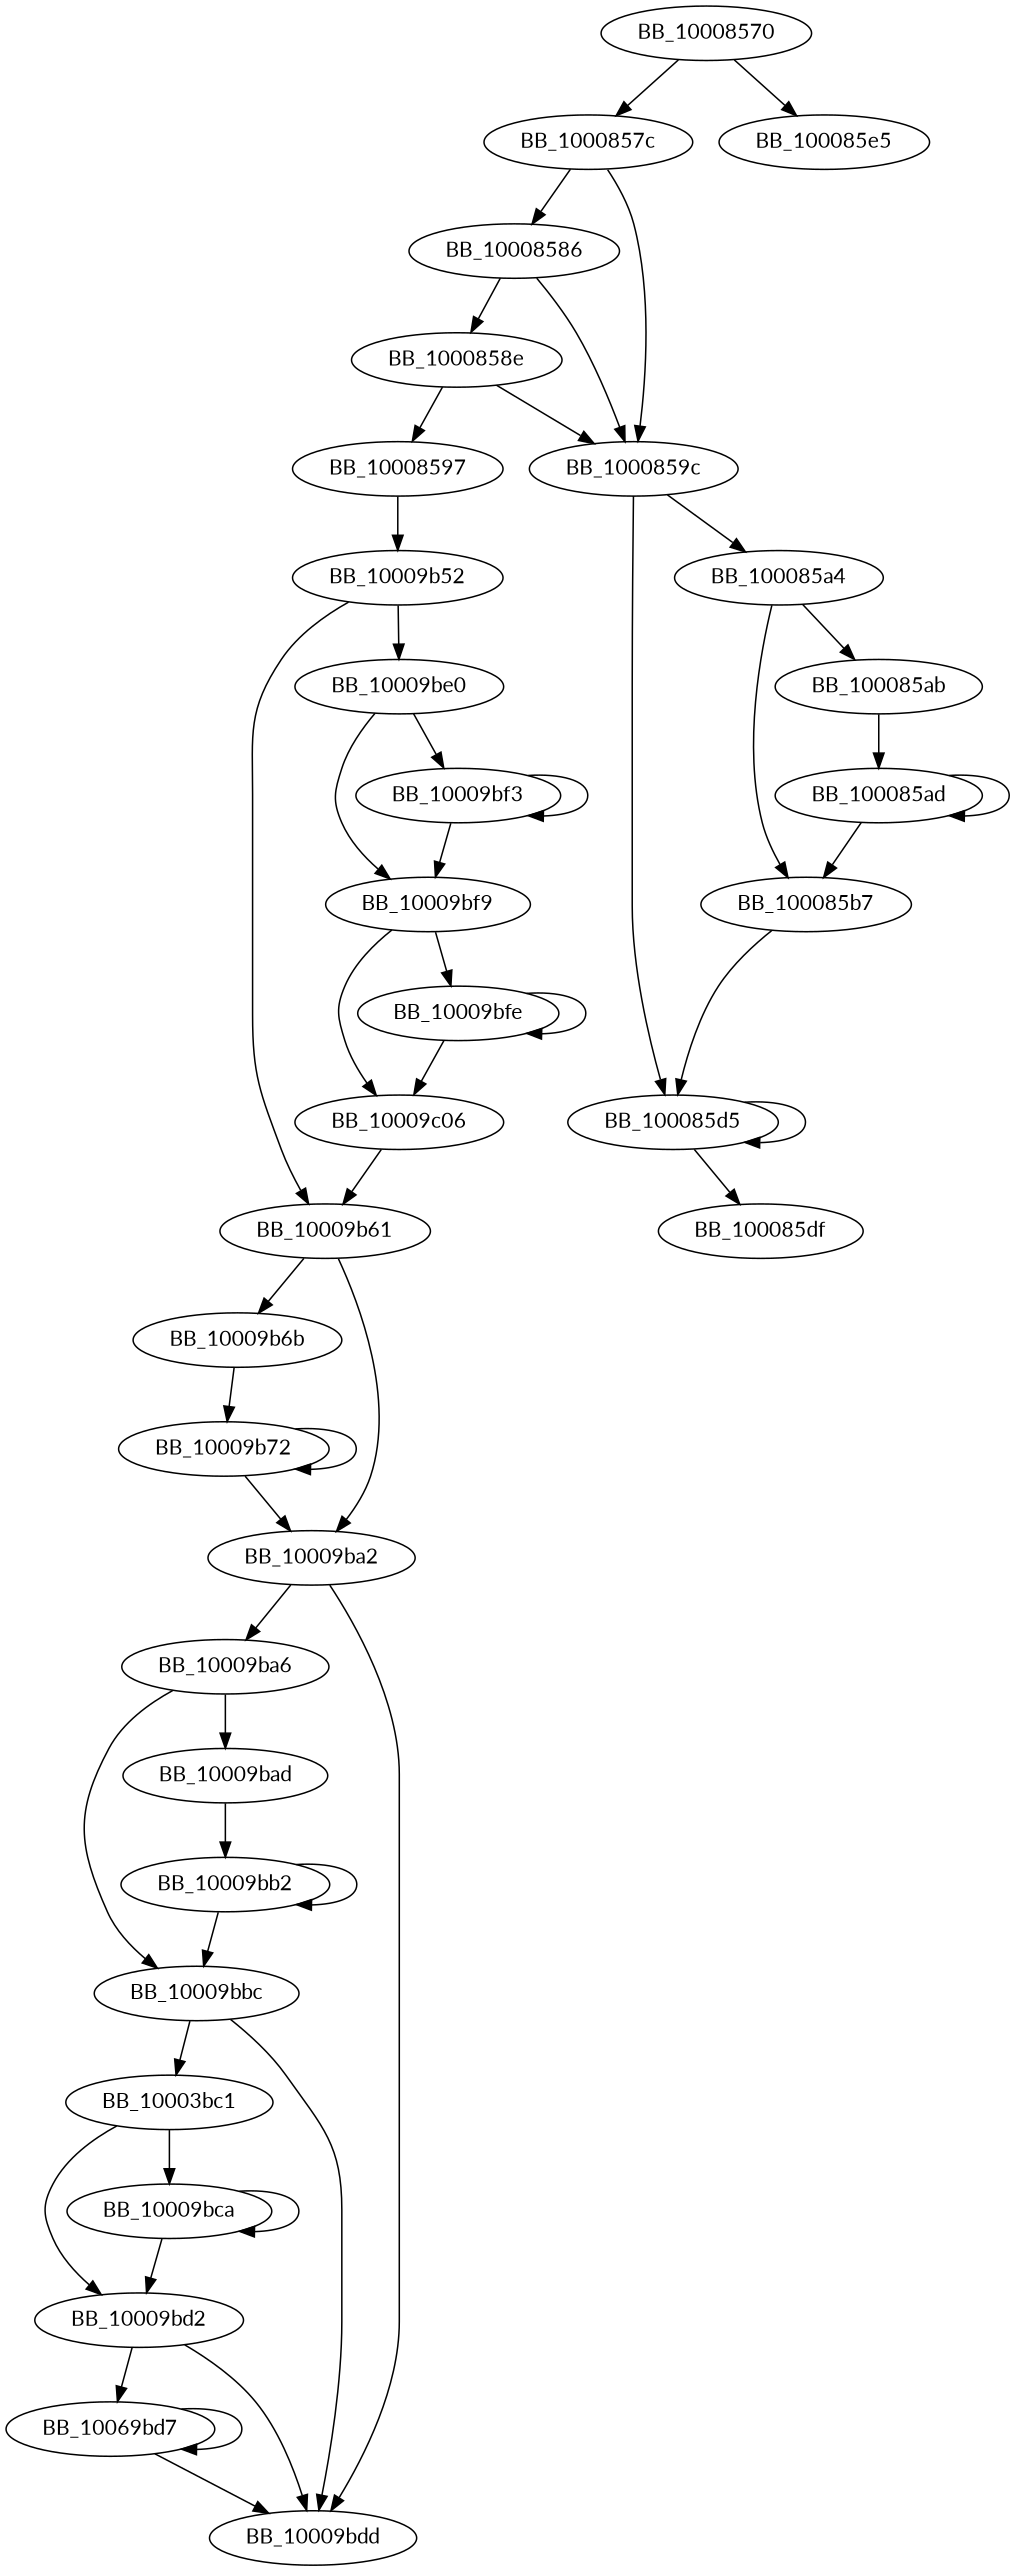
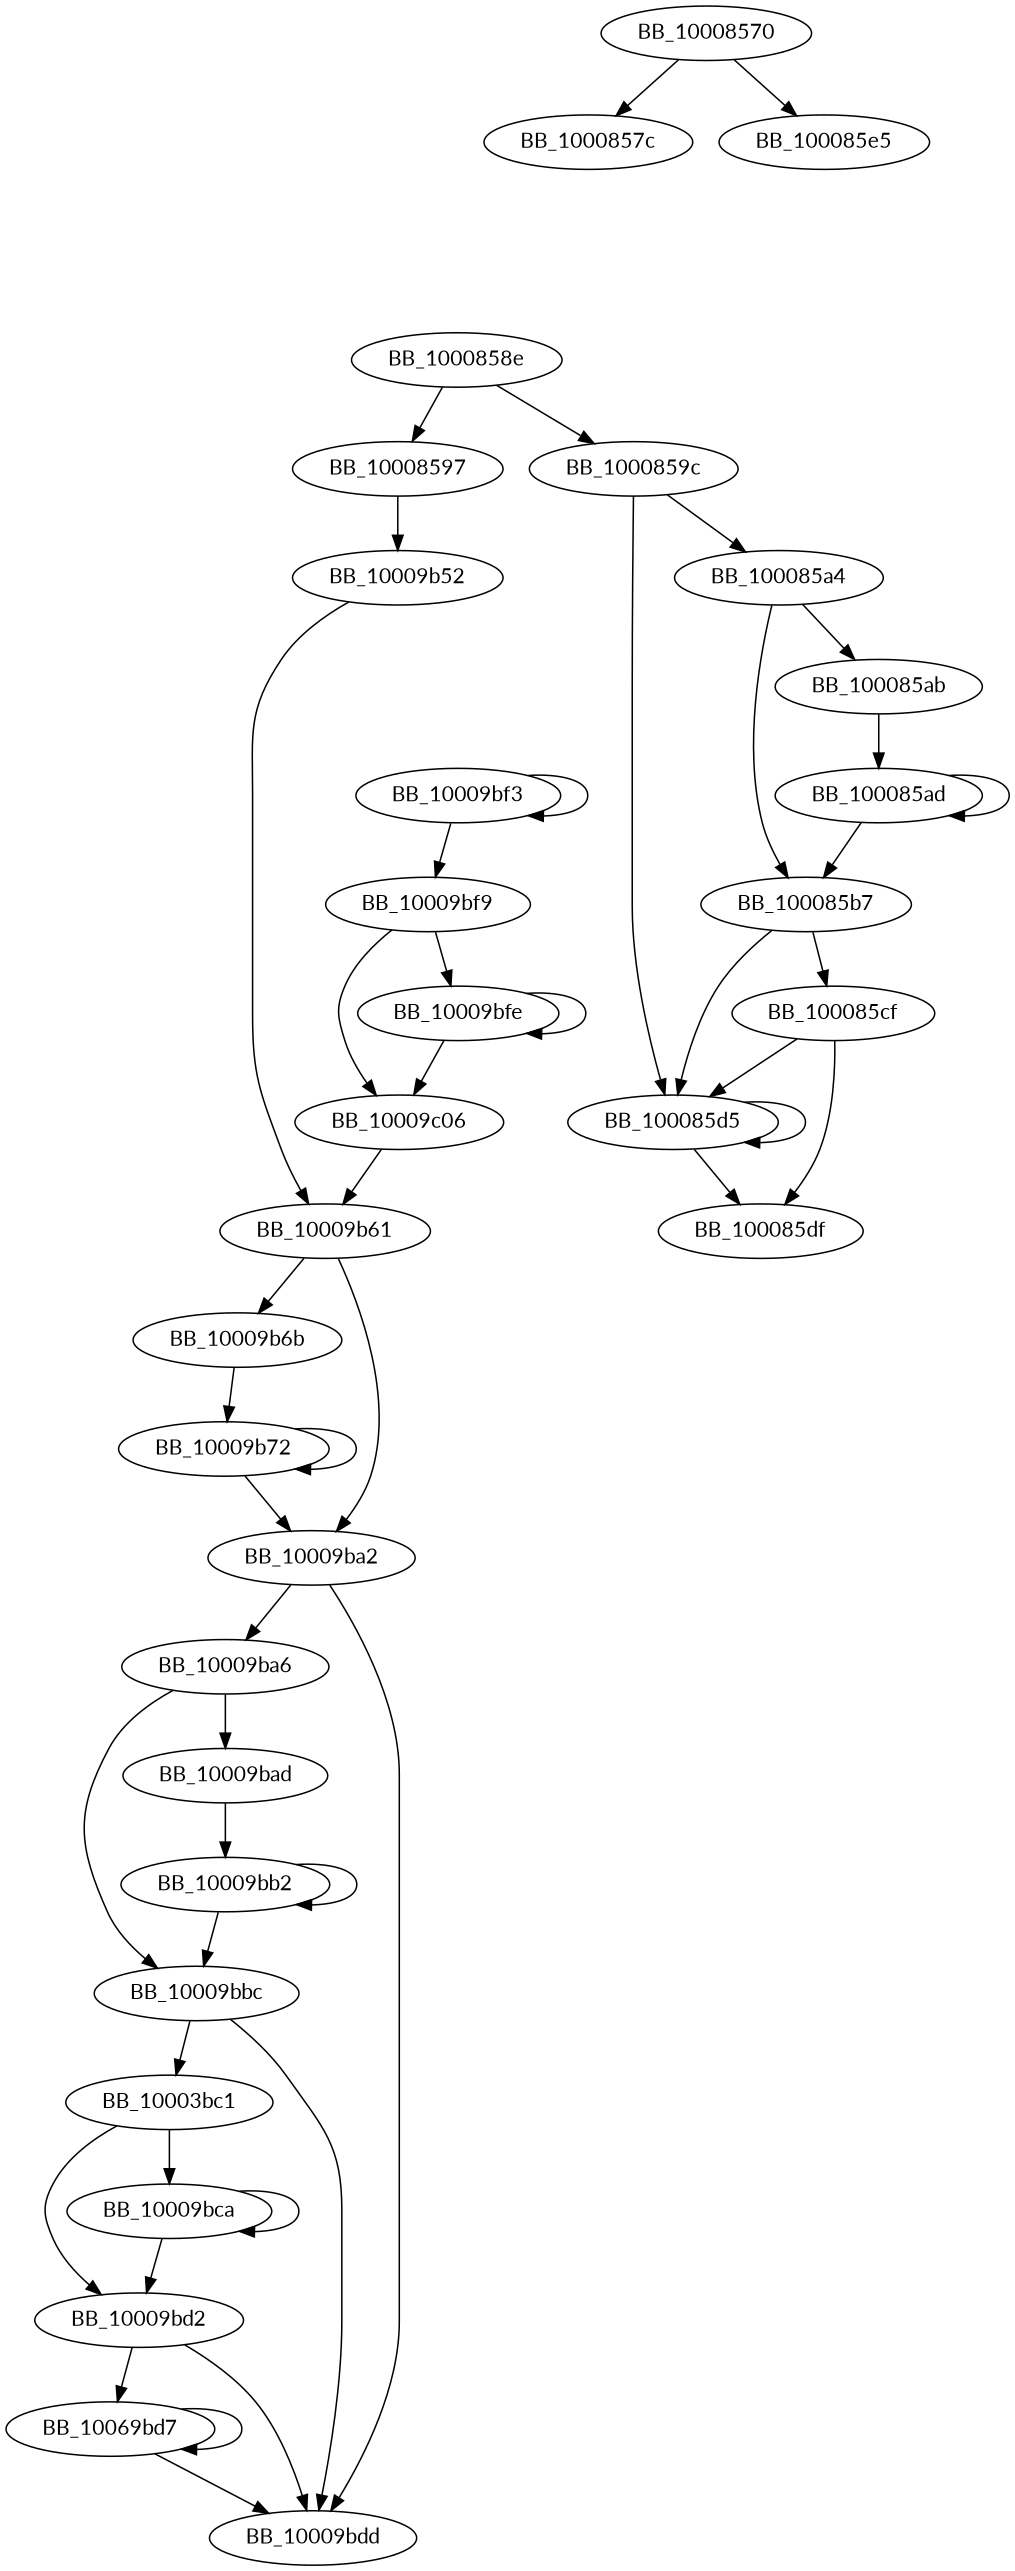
(514, 251) -> none
(645, 294) -> none
(399, 687) -> none
none -> (833, 1013)
